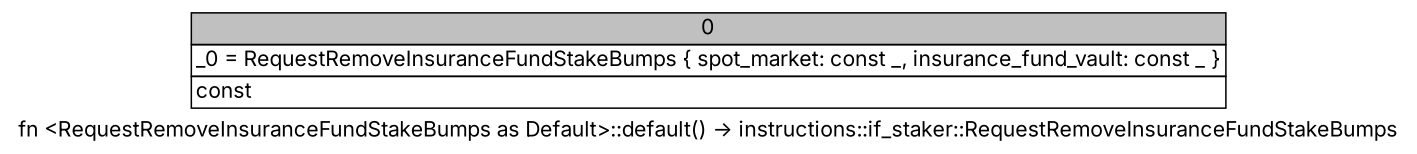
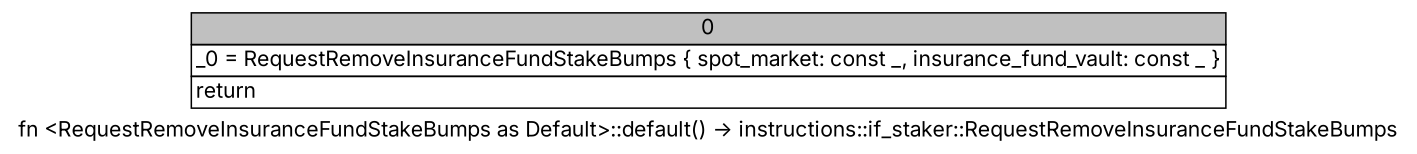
(224, 92) -> (226, 92)
